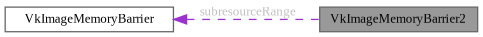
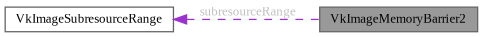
(89, 19) -> (89, 19)
